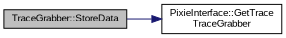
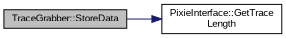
(222, 19) -> (222, 19)
